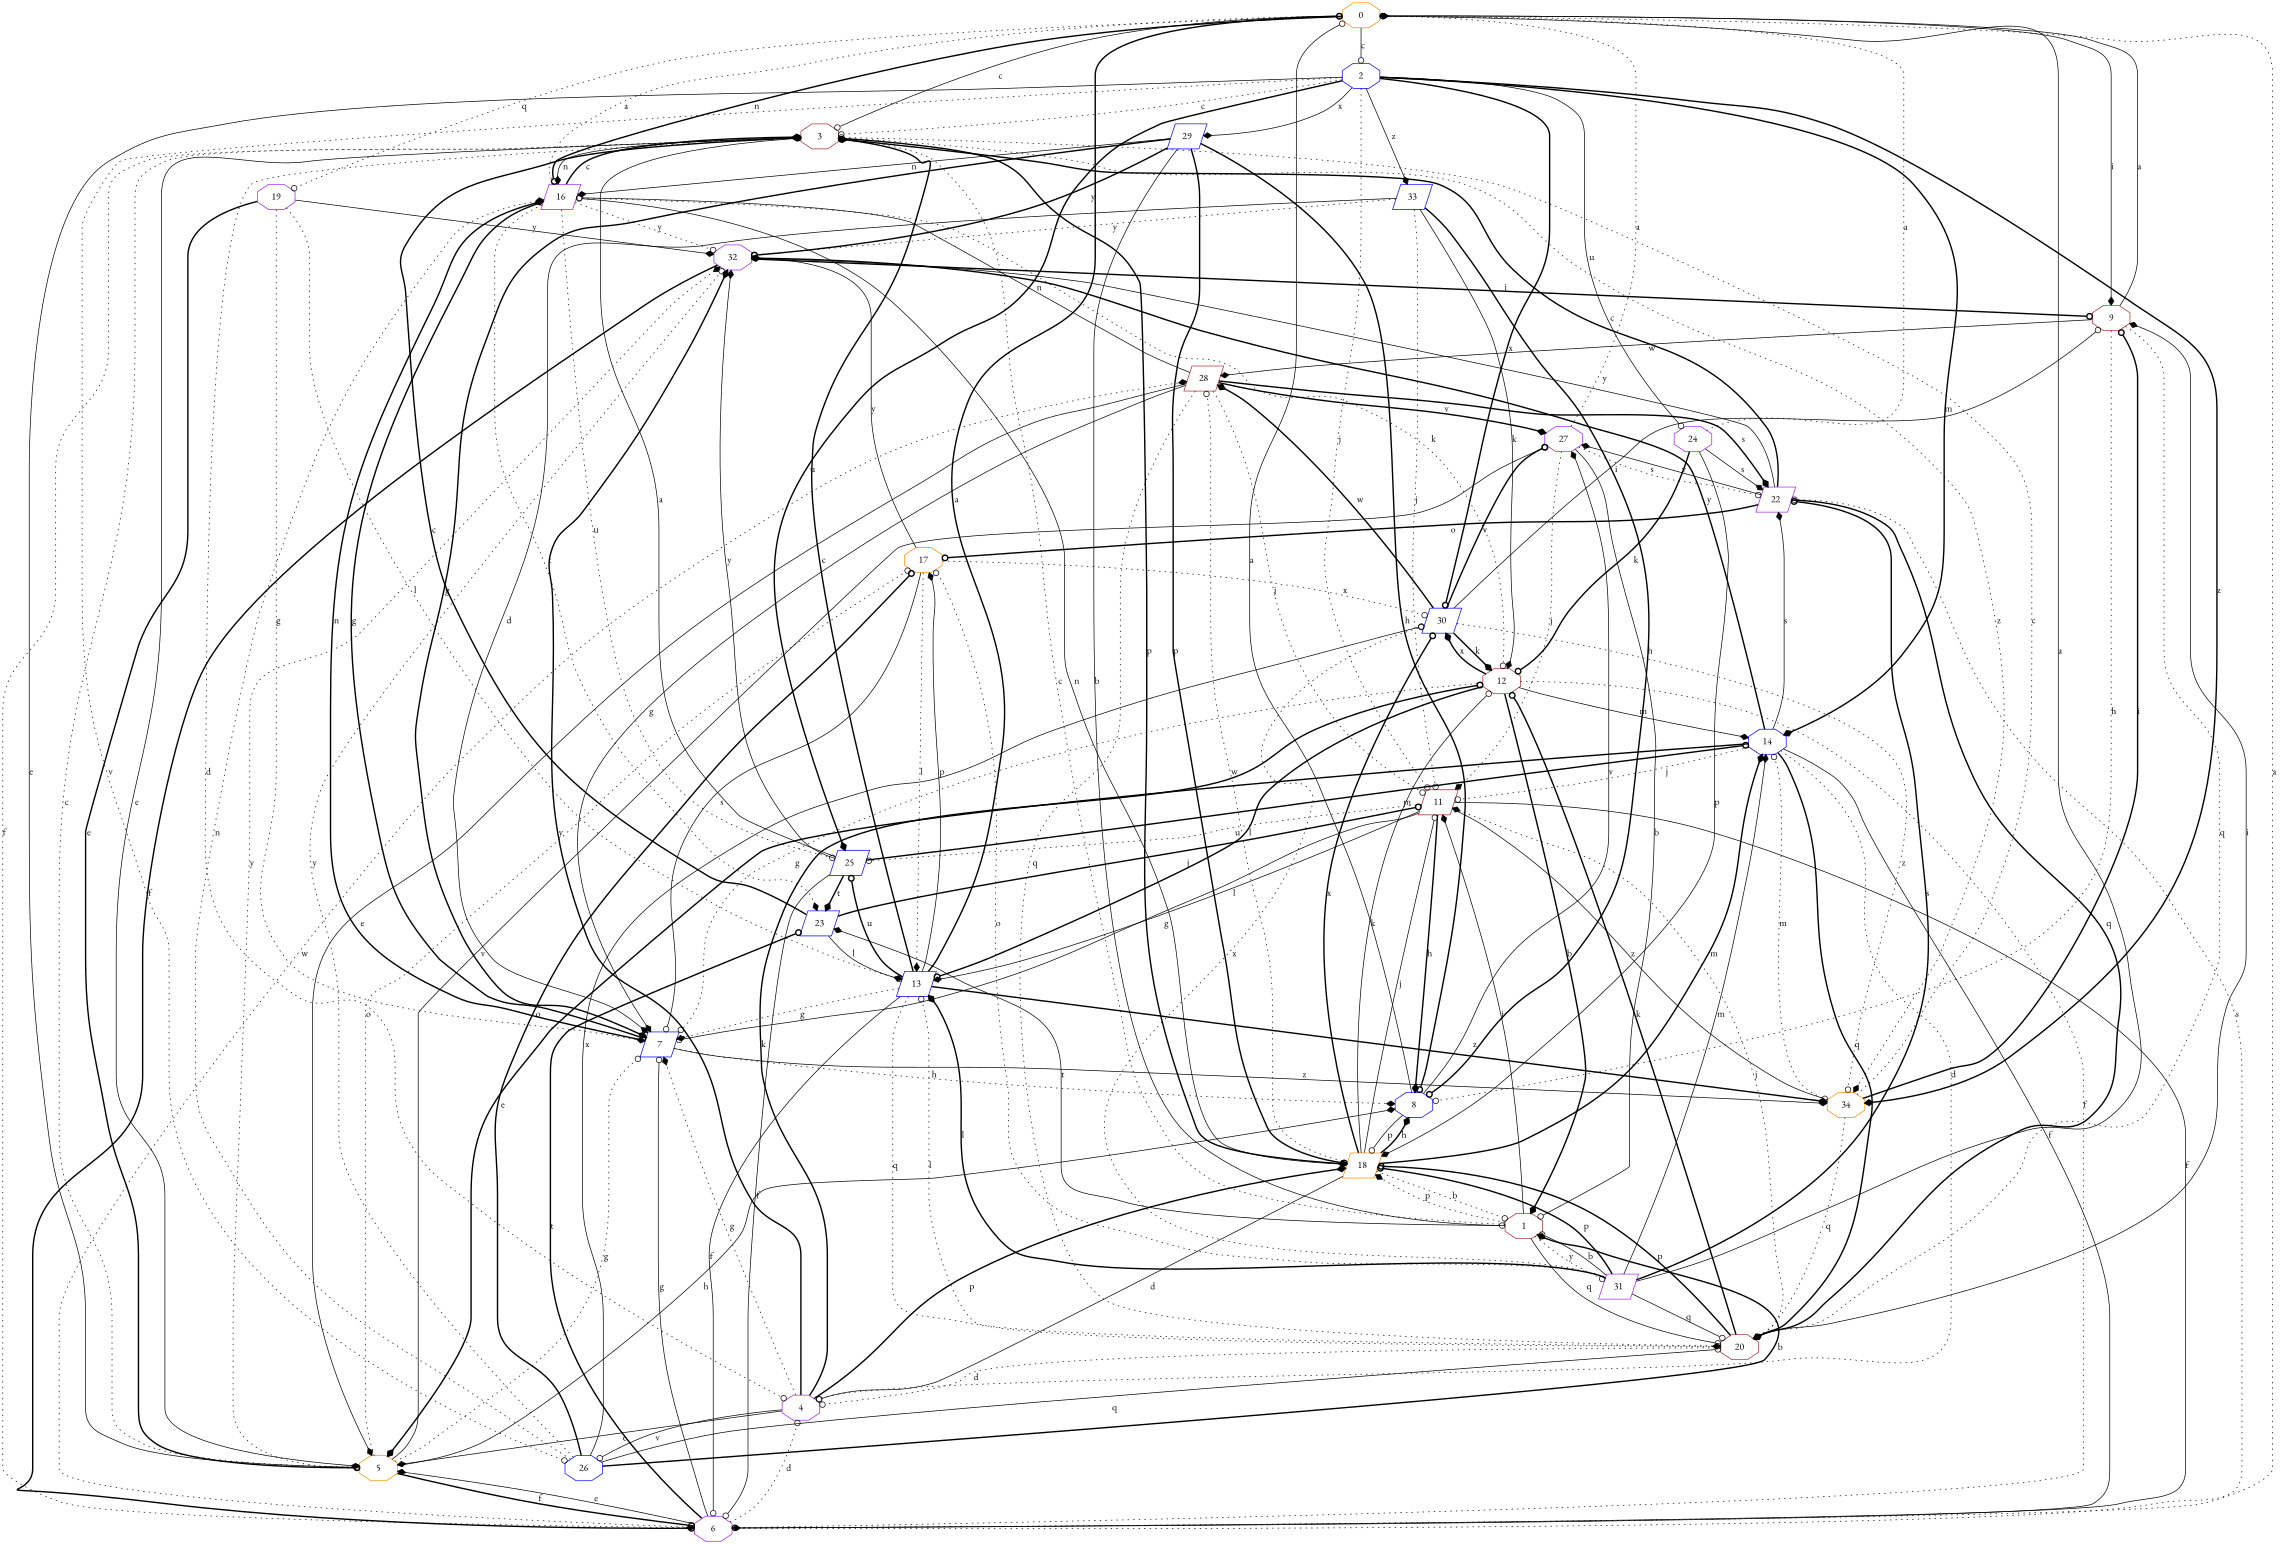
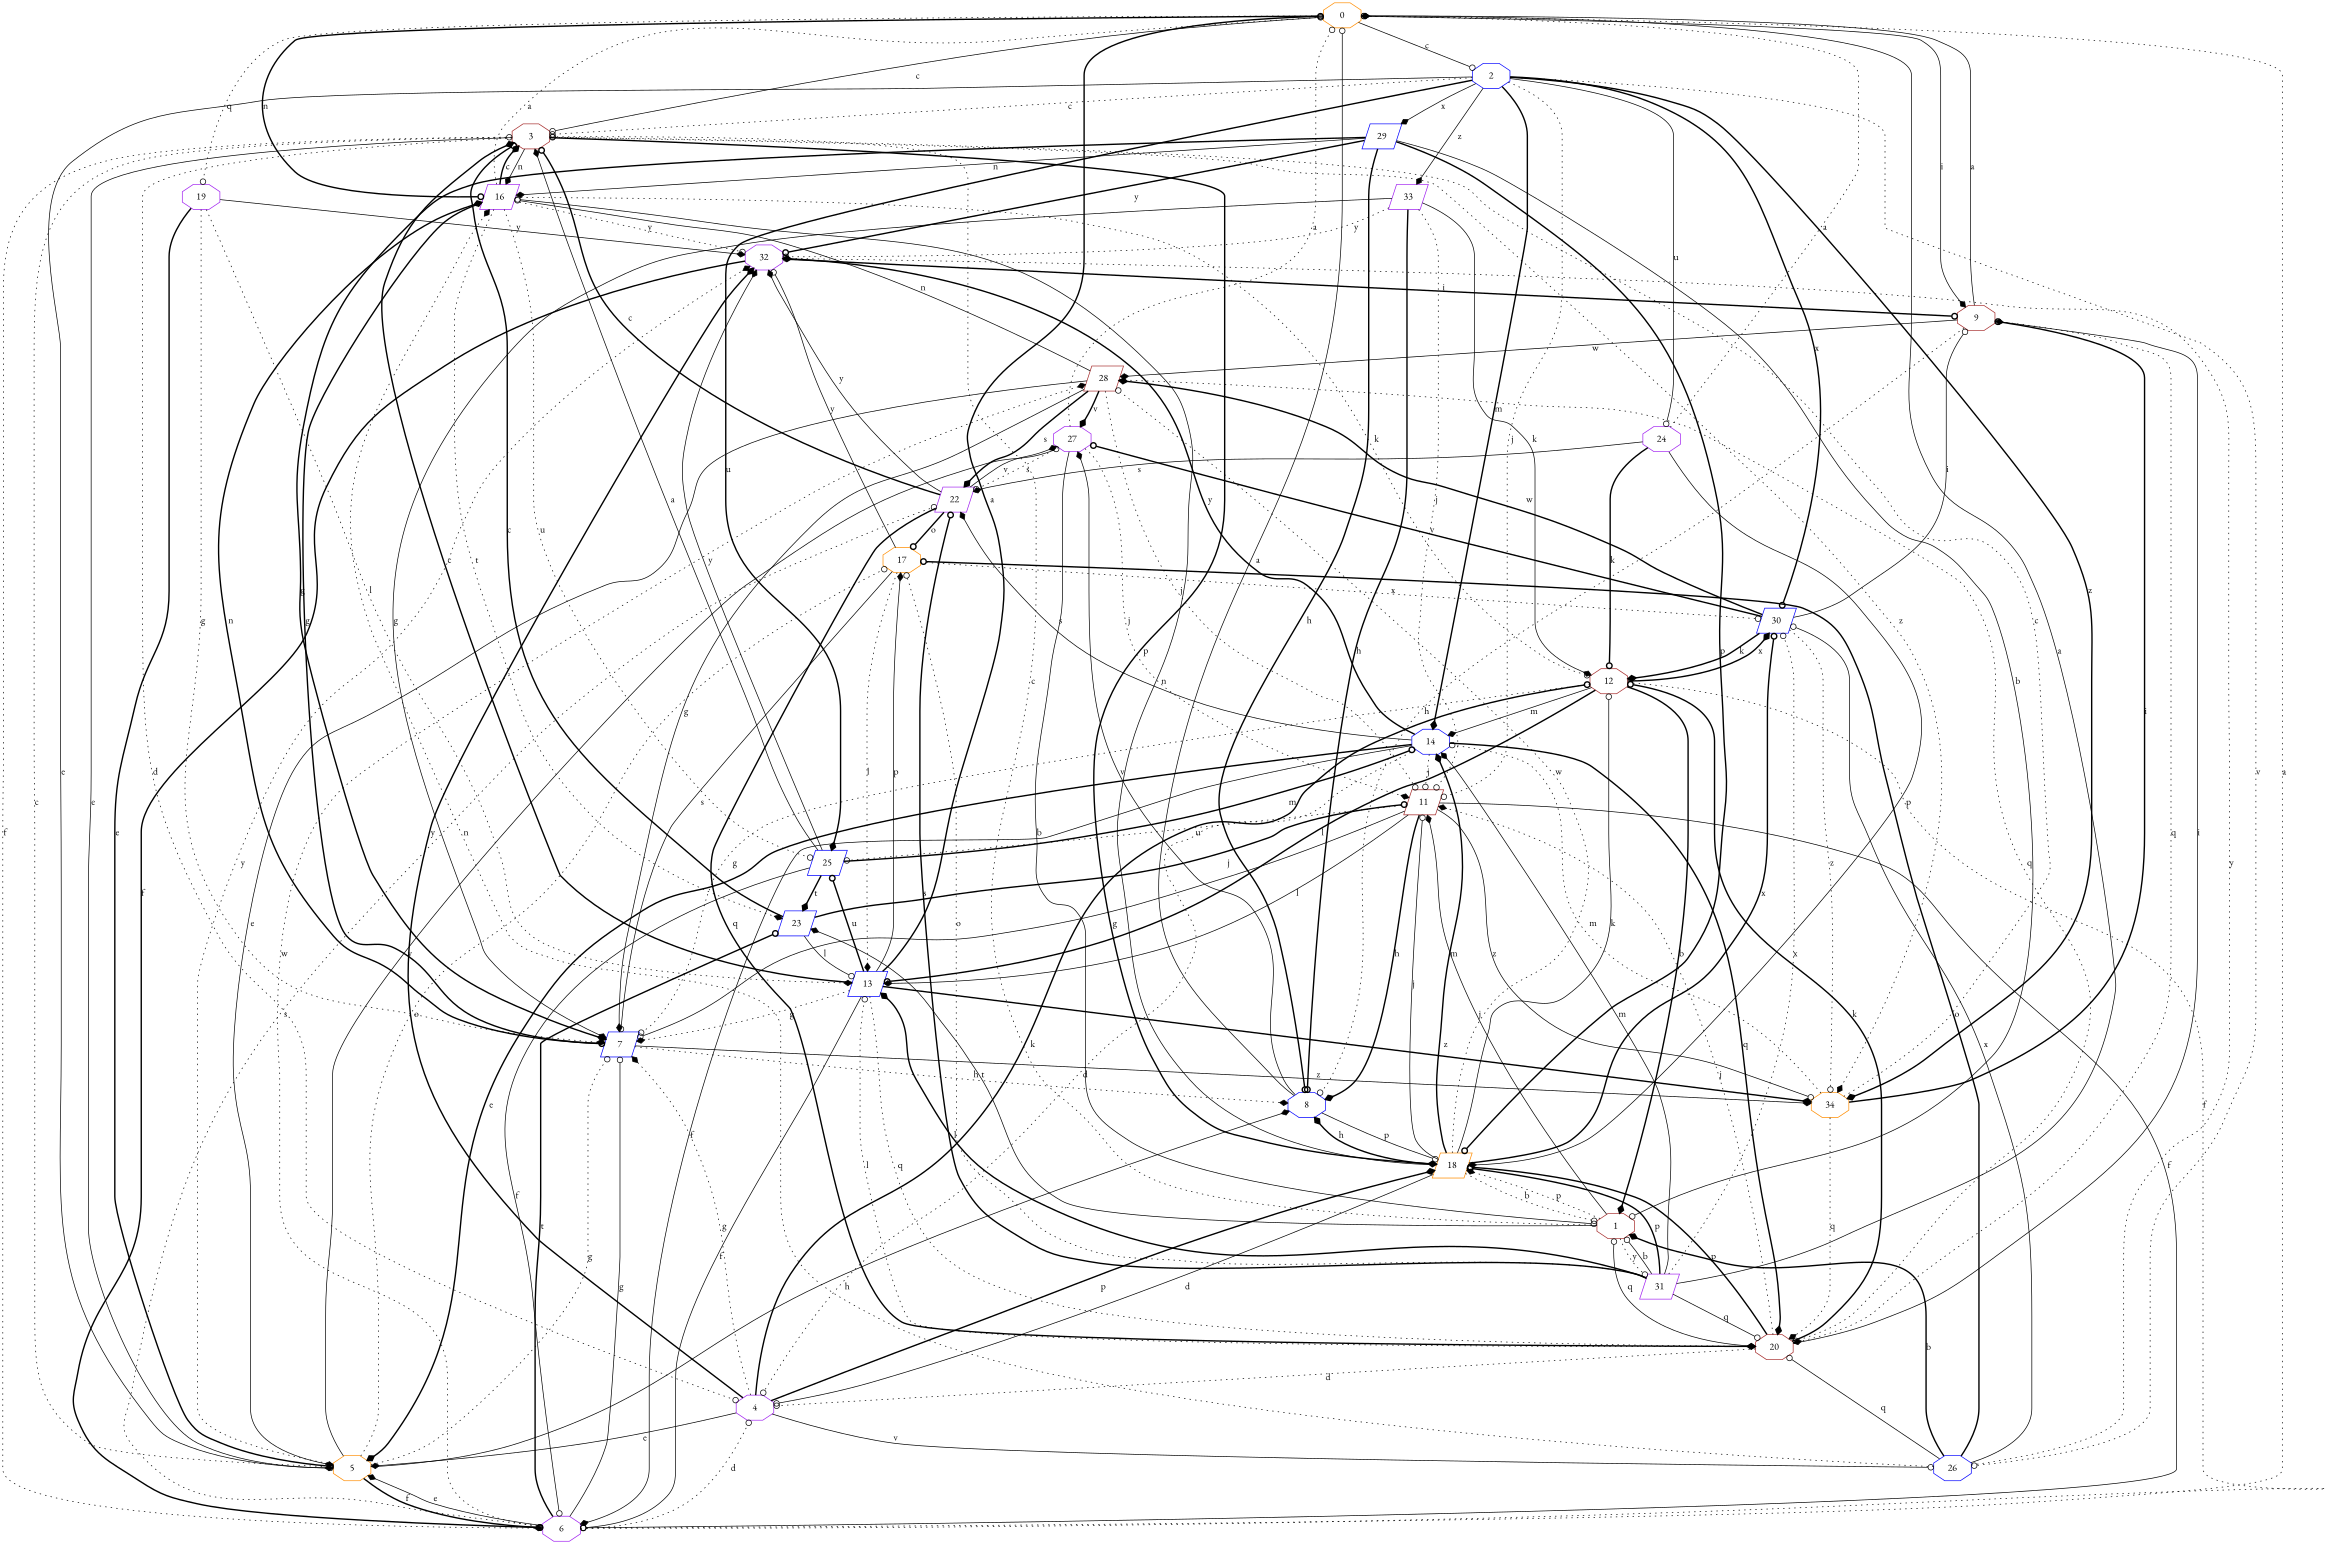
(1413, 197) -> (1408, 197)
(509, 621) -> (396, 621)
(1610, 1312) -> (1660, 1324)
